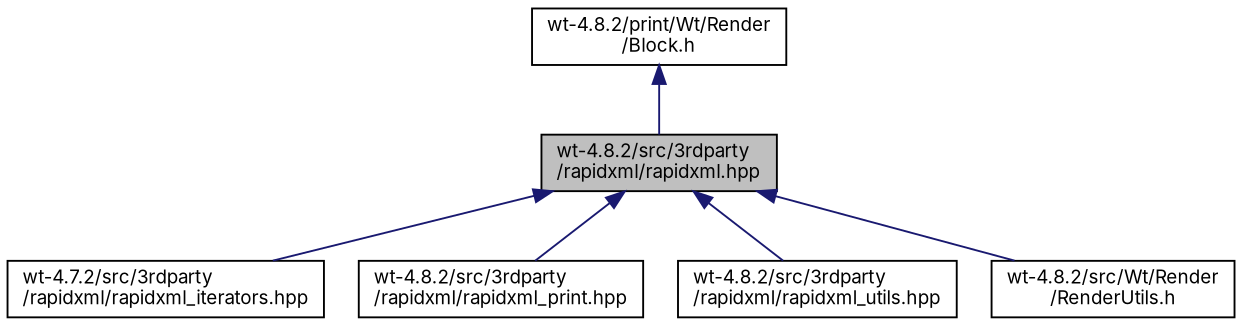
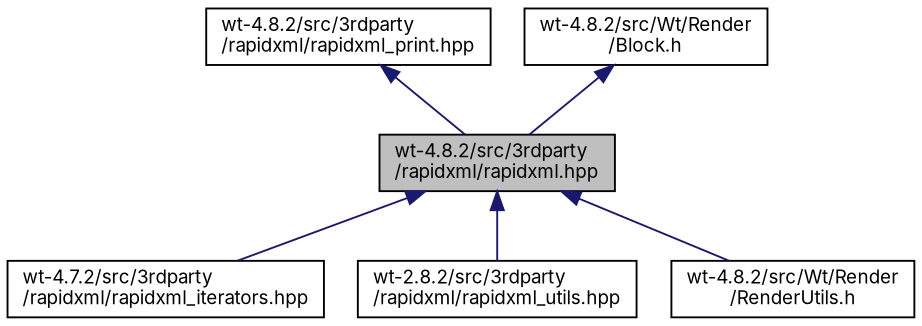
(659, 37) -> (646, 37)
(572, 232) -> (430, 106)
(817, 289) -> (497, 289)
